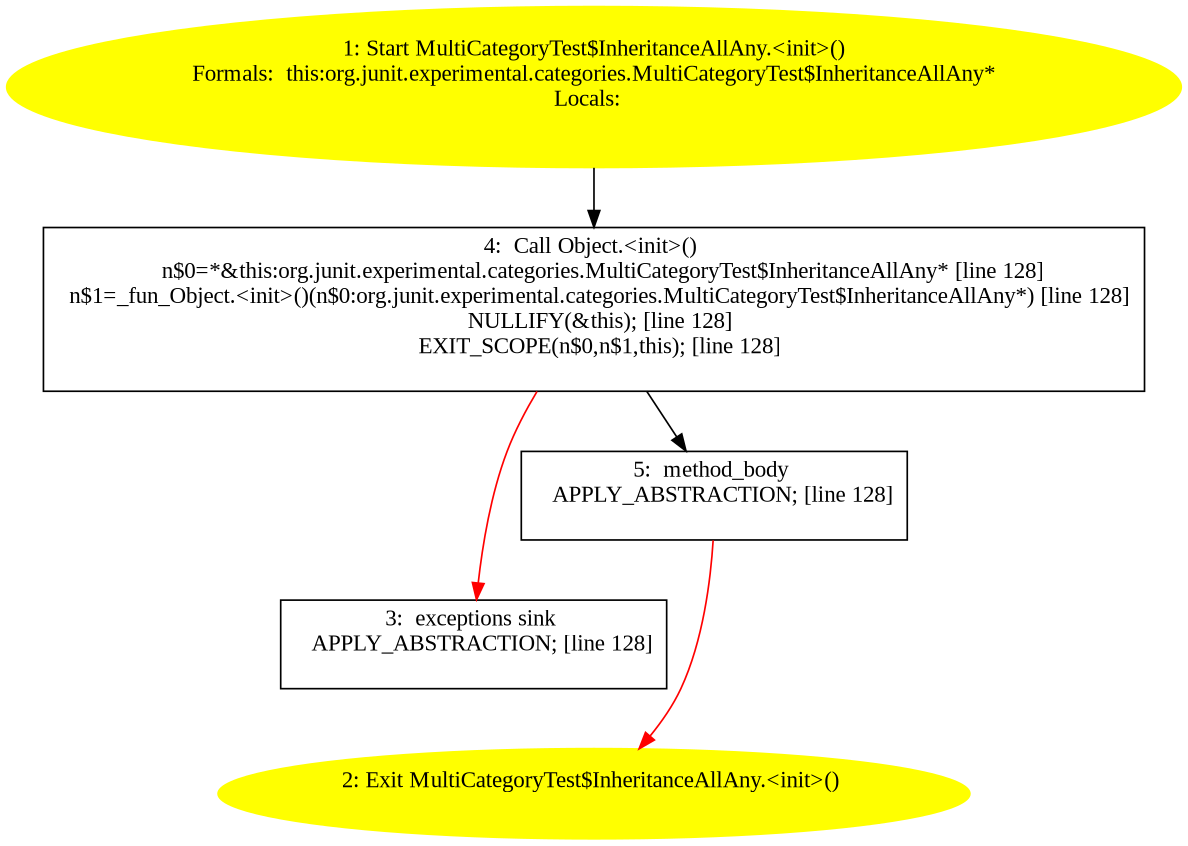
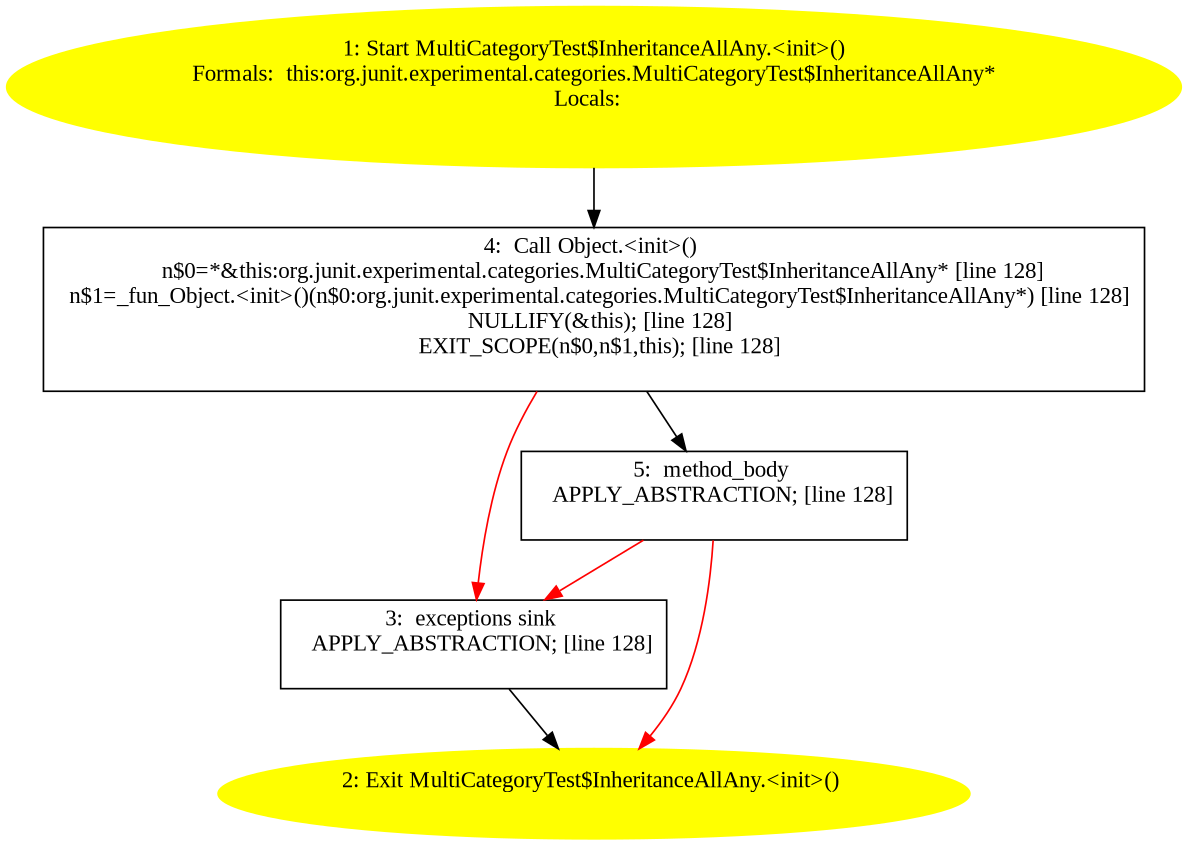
none -> (602, 565)
none -> (528, 712)
